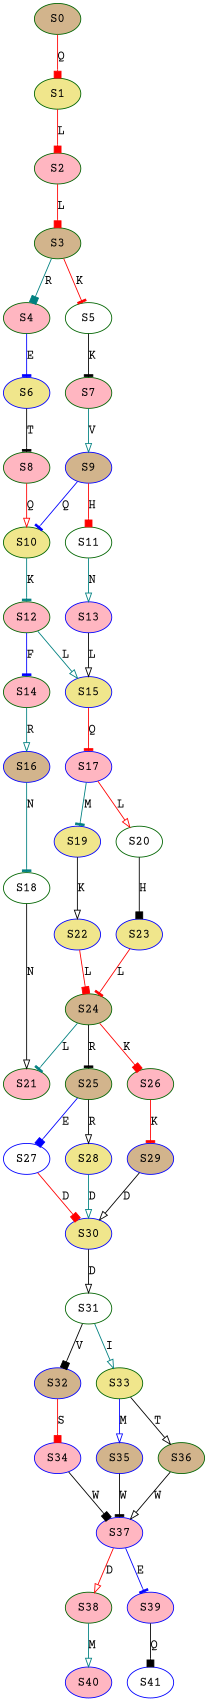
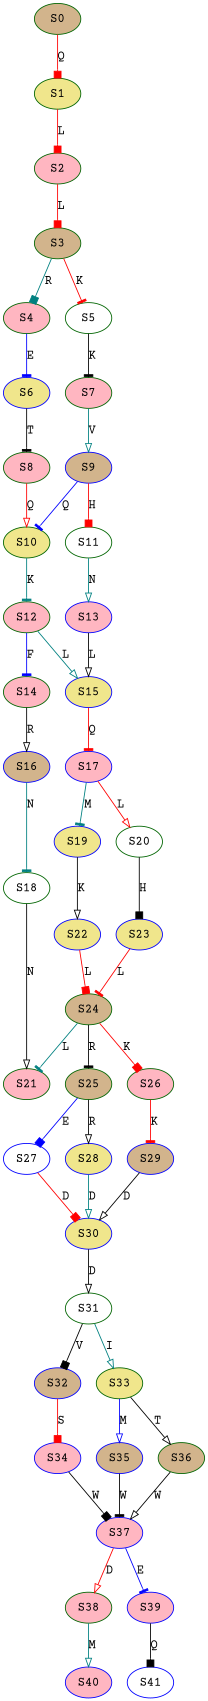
(27, 725) -> (27, 725)
